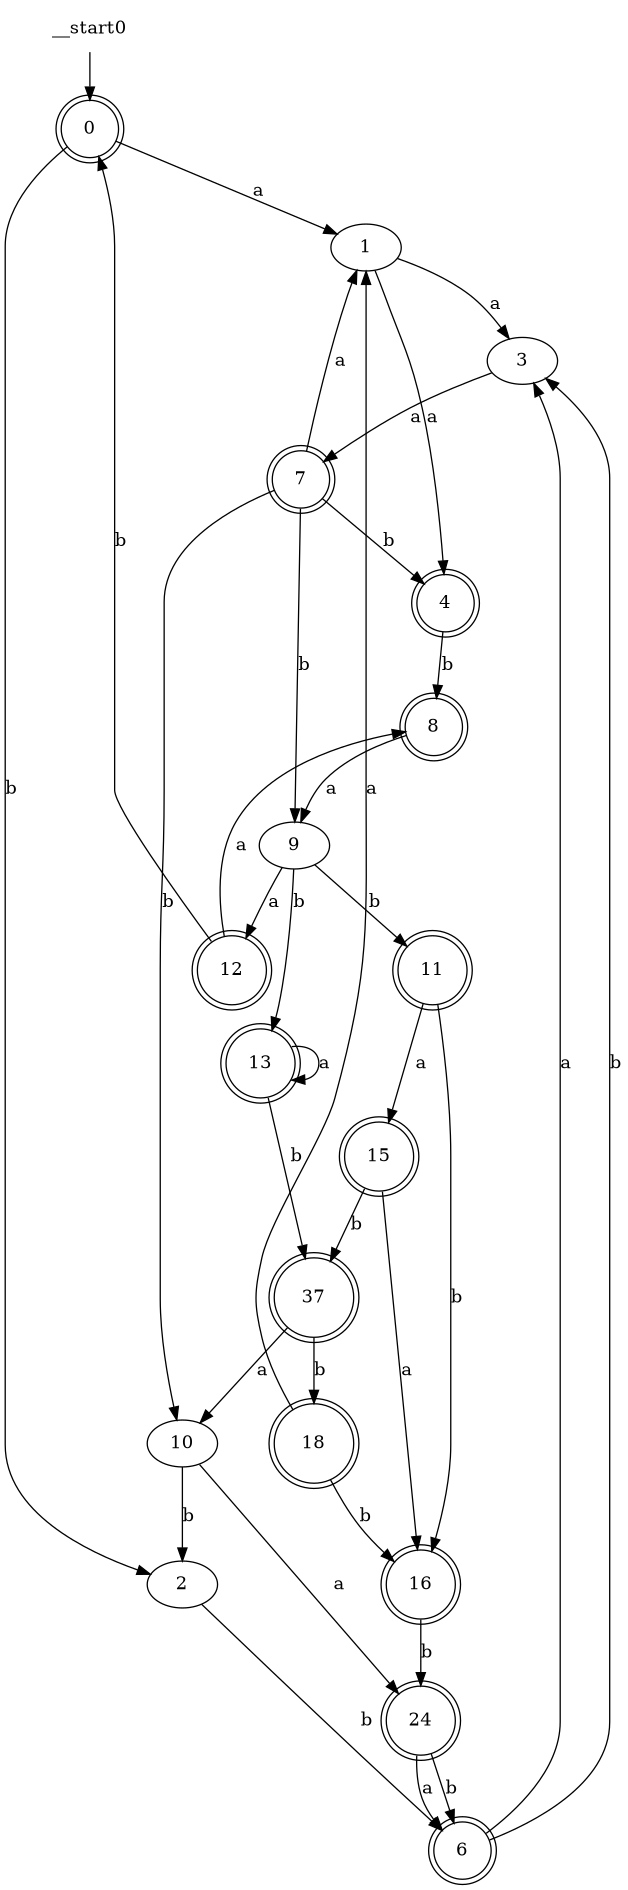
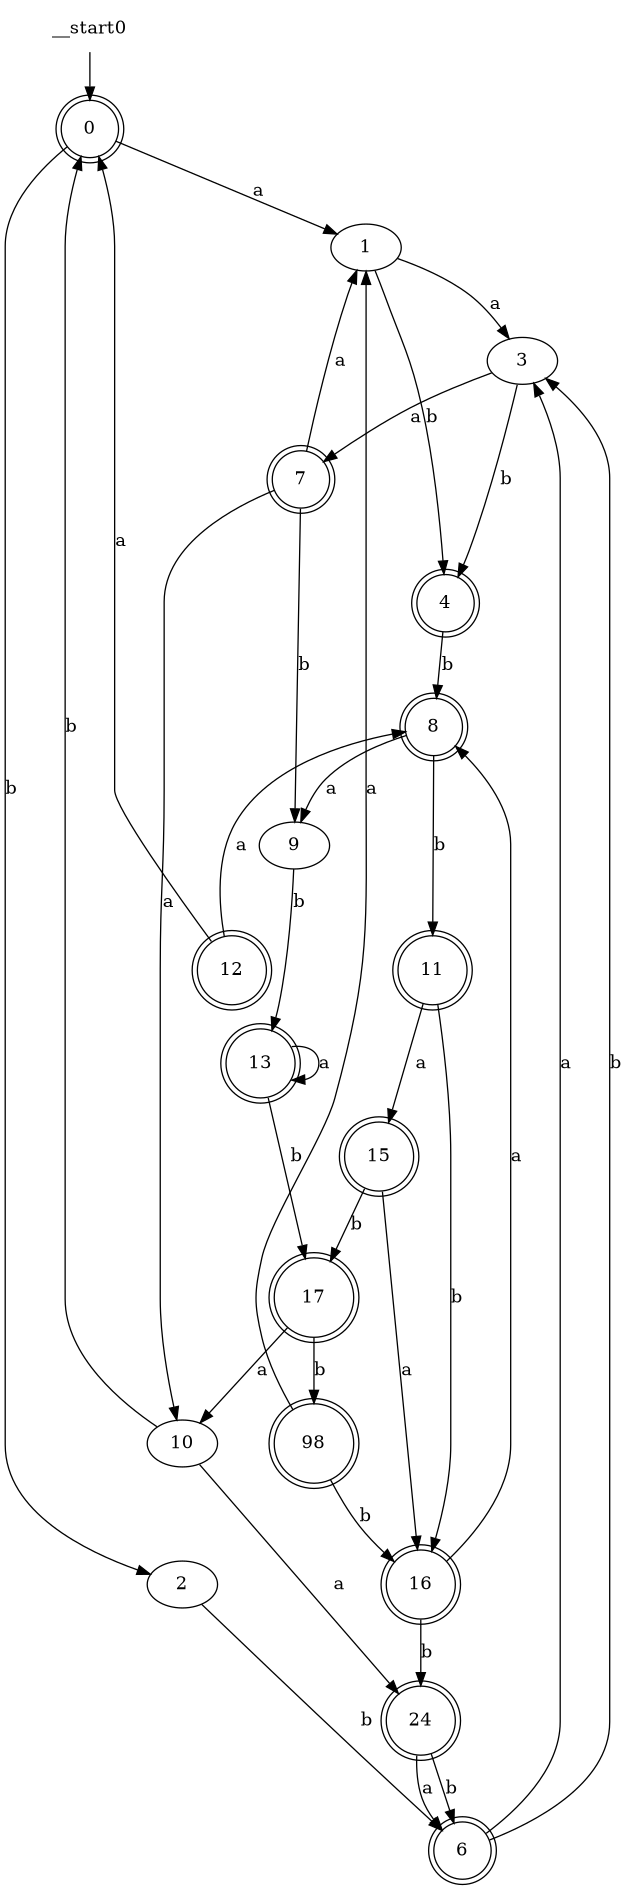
(433, 418) -> (433, 418)
(121, 541) -> (121, 541)
(375, 543) -> (493, 476)
(266, 896) -> none
(356, 901) -> (433, 839)
(169, 902) -> (169, 902)
none -> (511, 1161)
(314, 1298) -> (314, 1298)
(314, 1443) -> (314, 1443)
(182, 1507) -> (65, 815)
